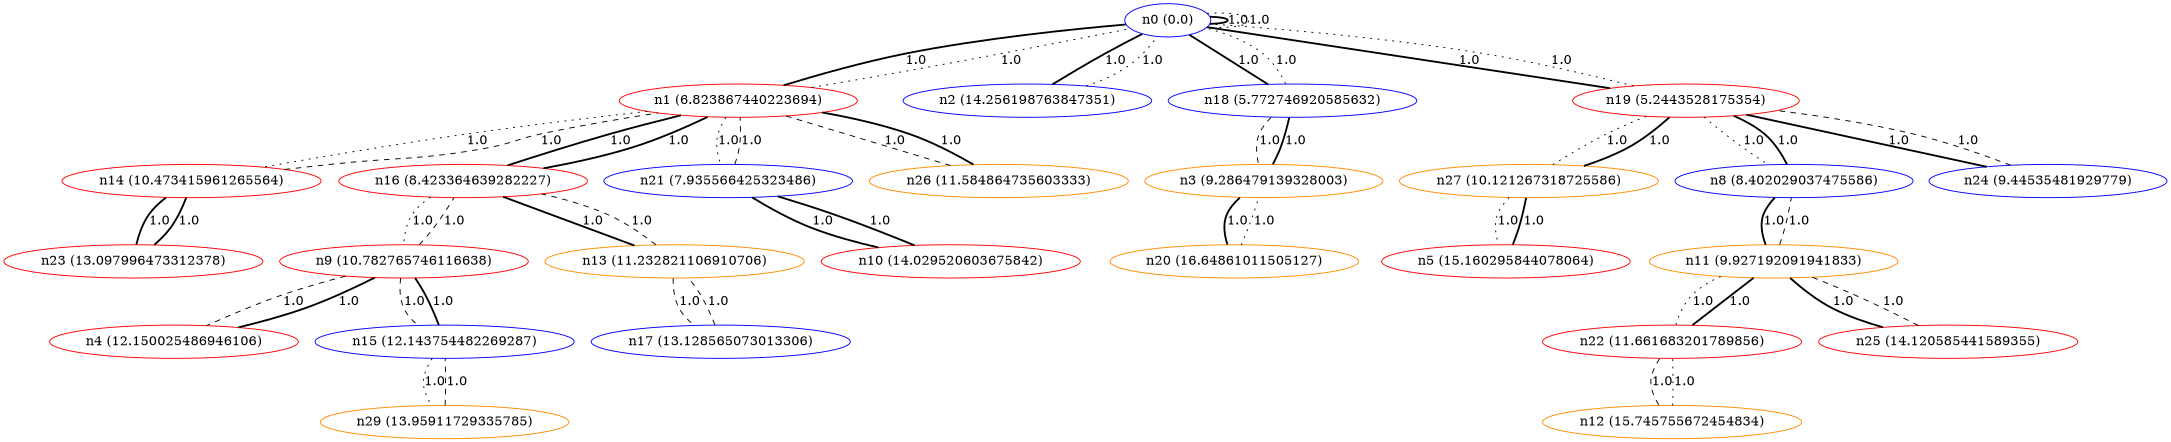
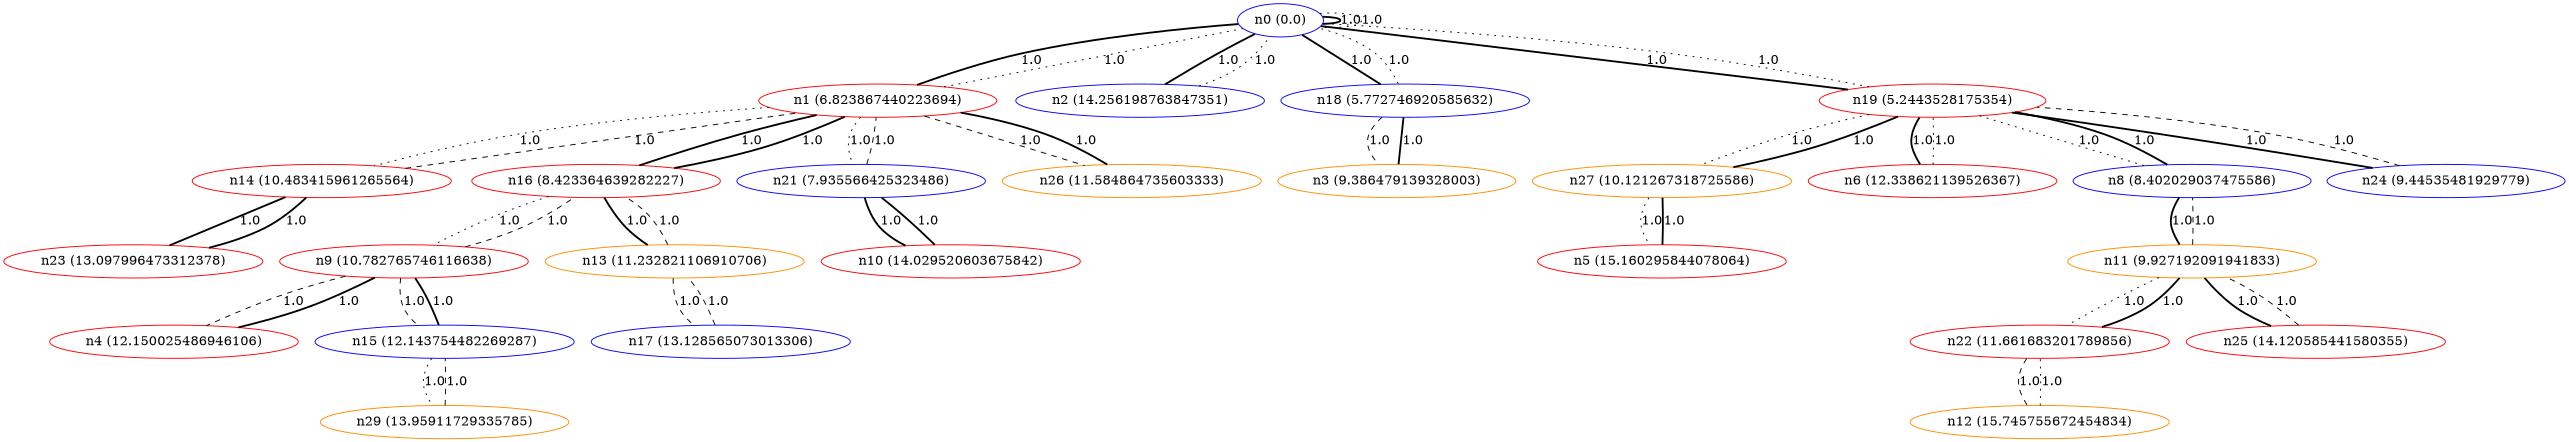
(192, 181) -> (322, 181)
(1264, 181) -> (1397, 181)
none -> (1933, 181)
(1234, 261) -> none
(1948, 342) -> (2316, 342)
